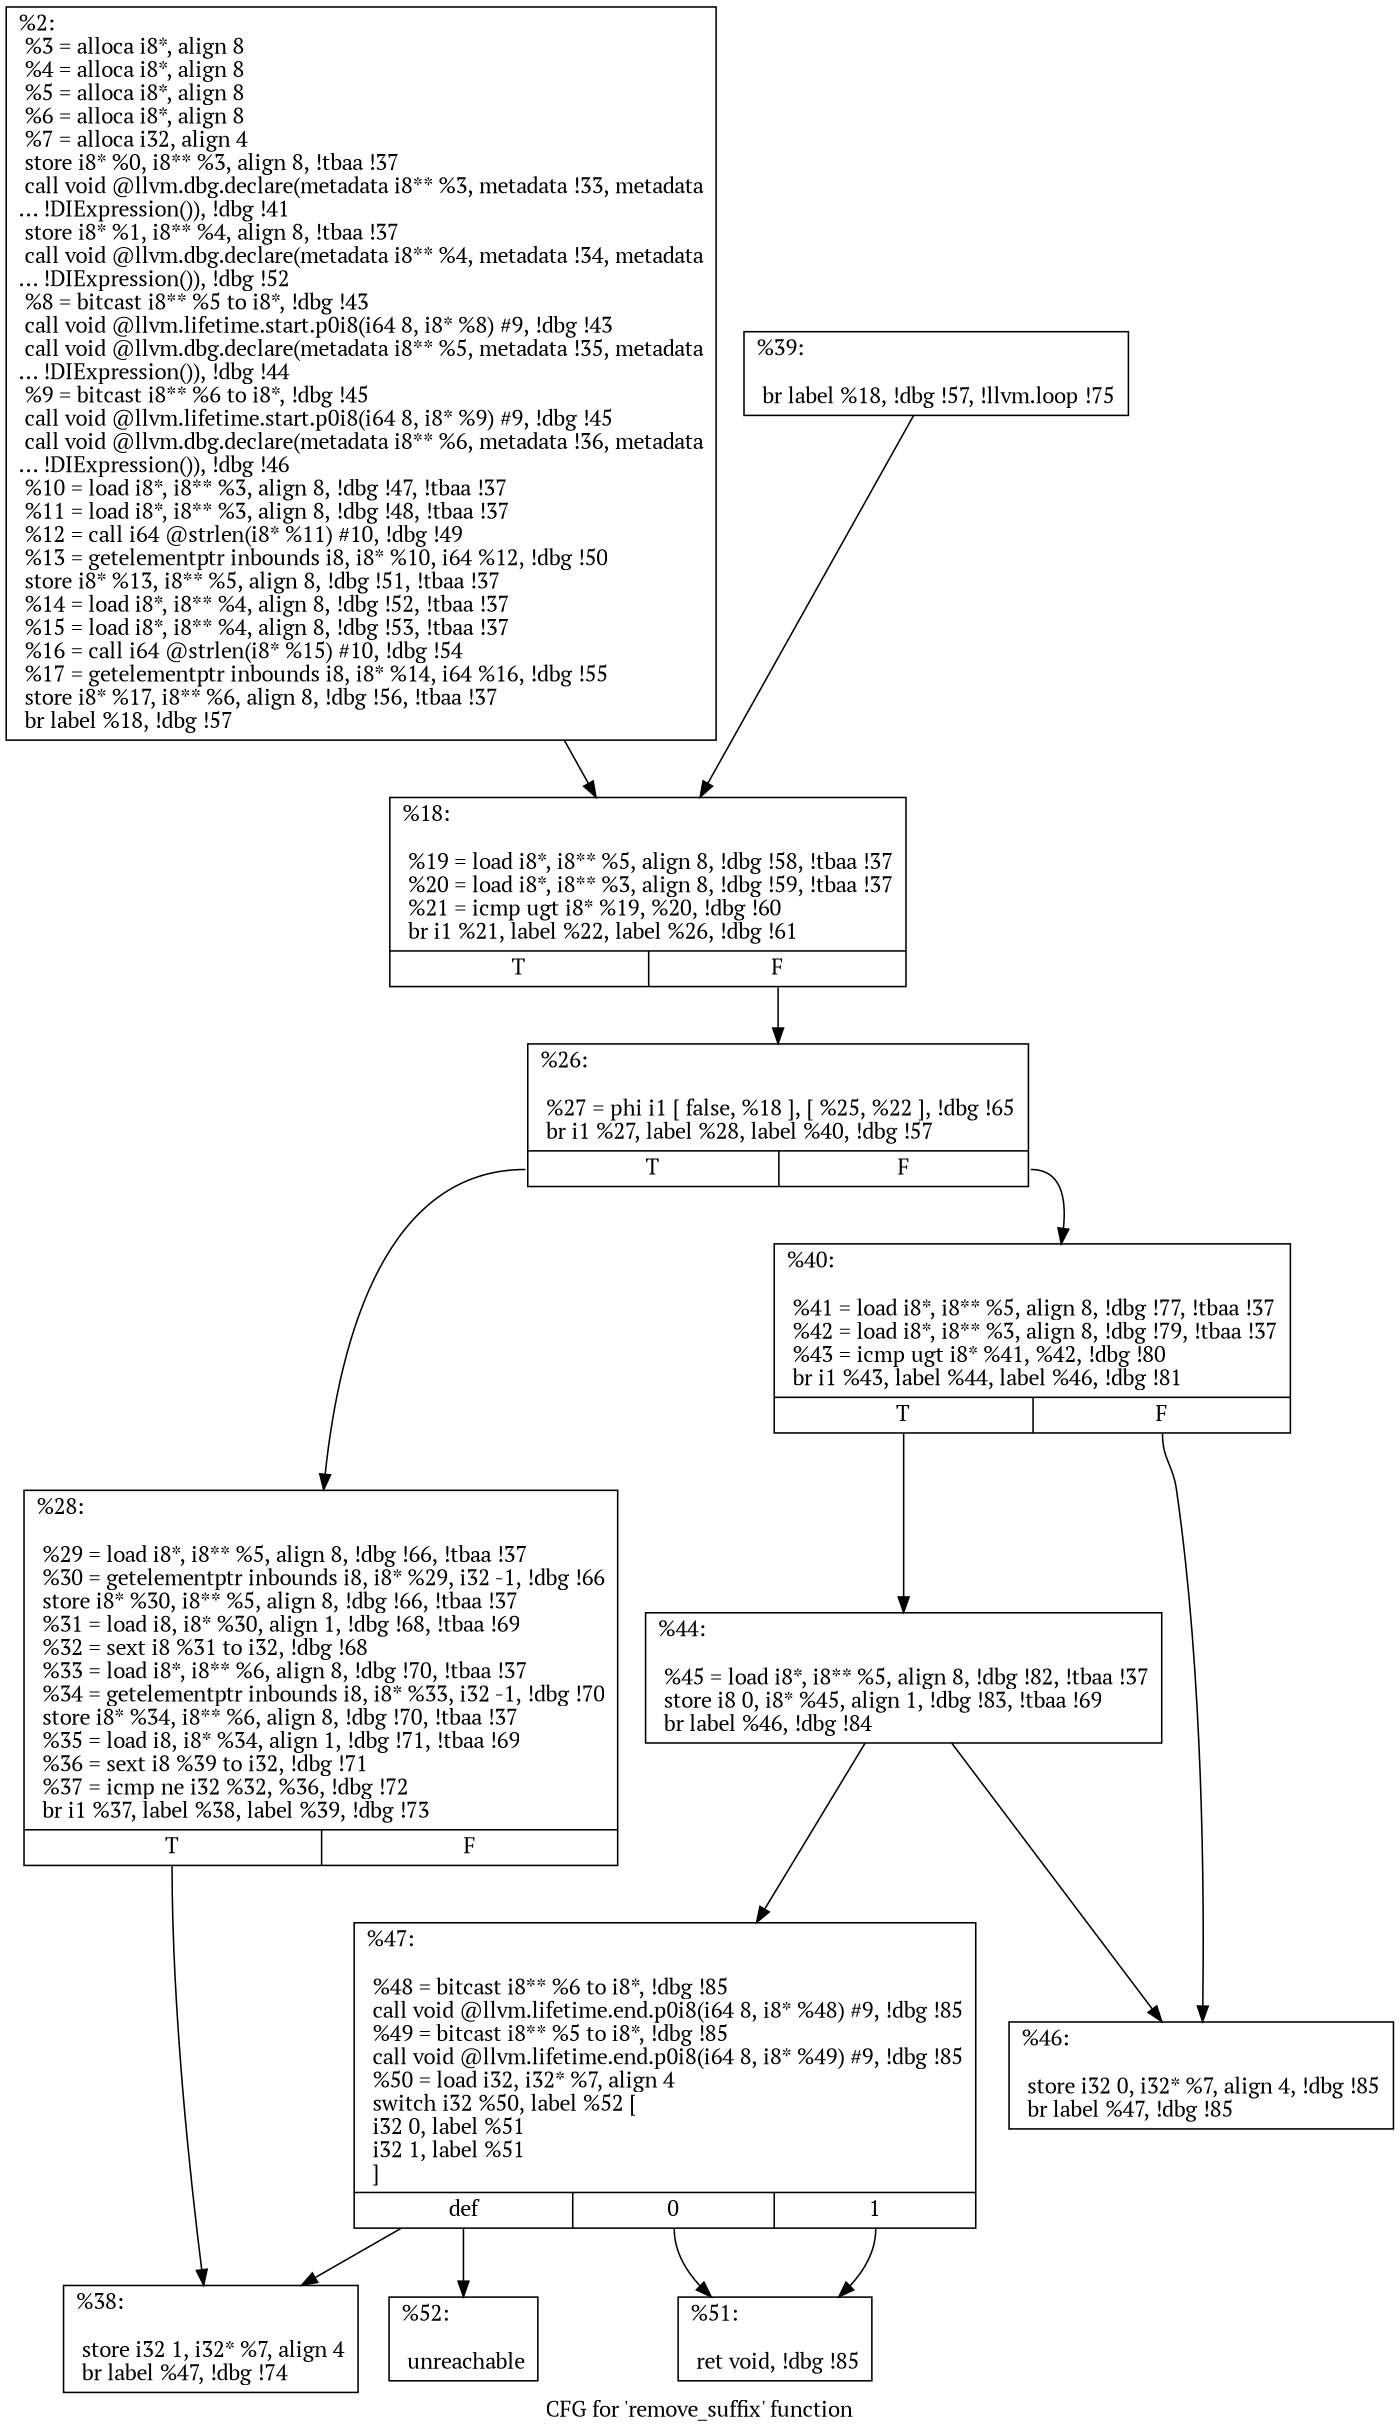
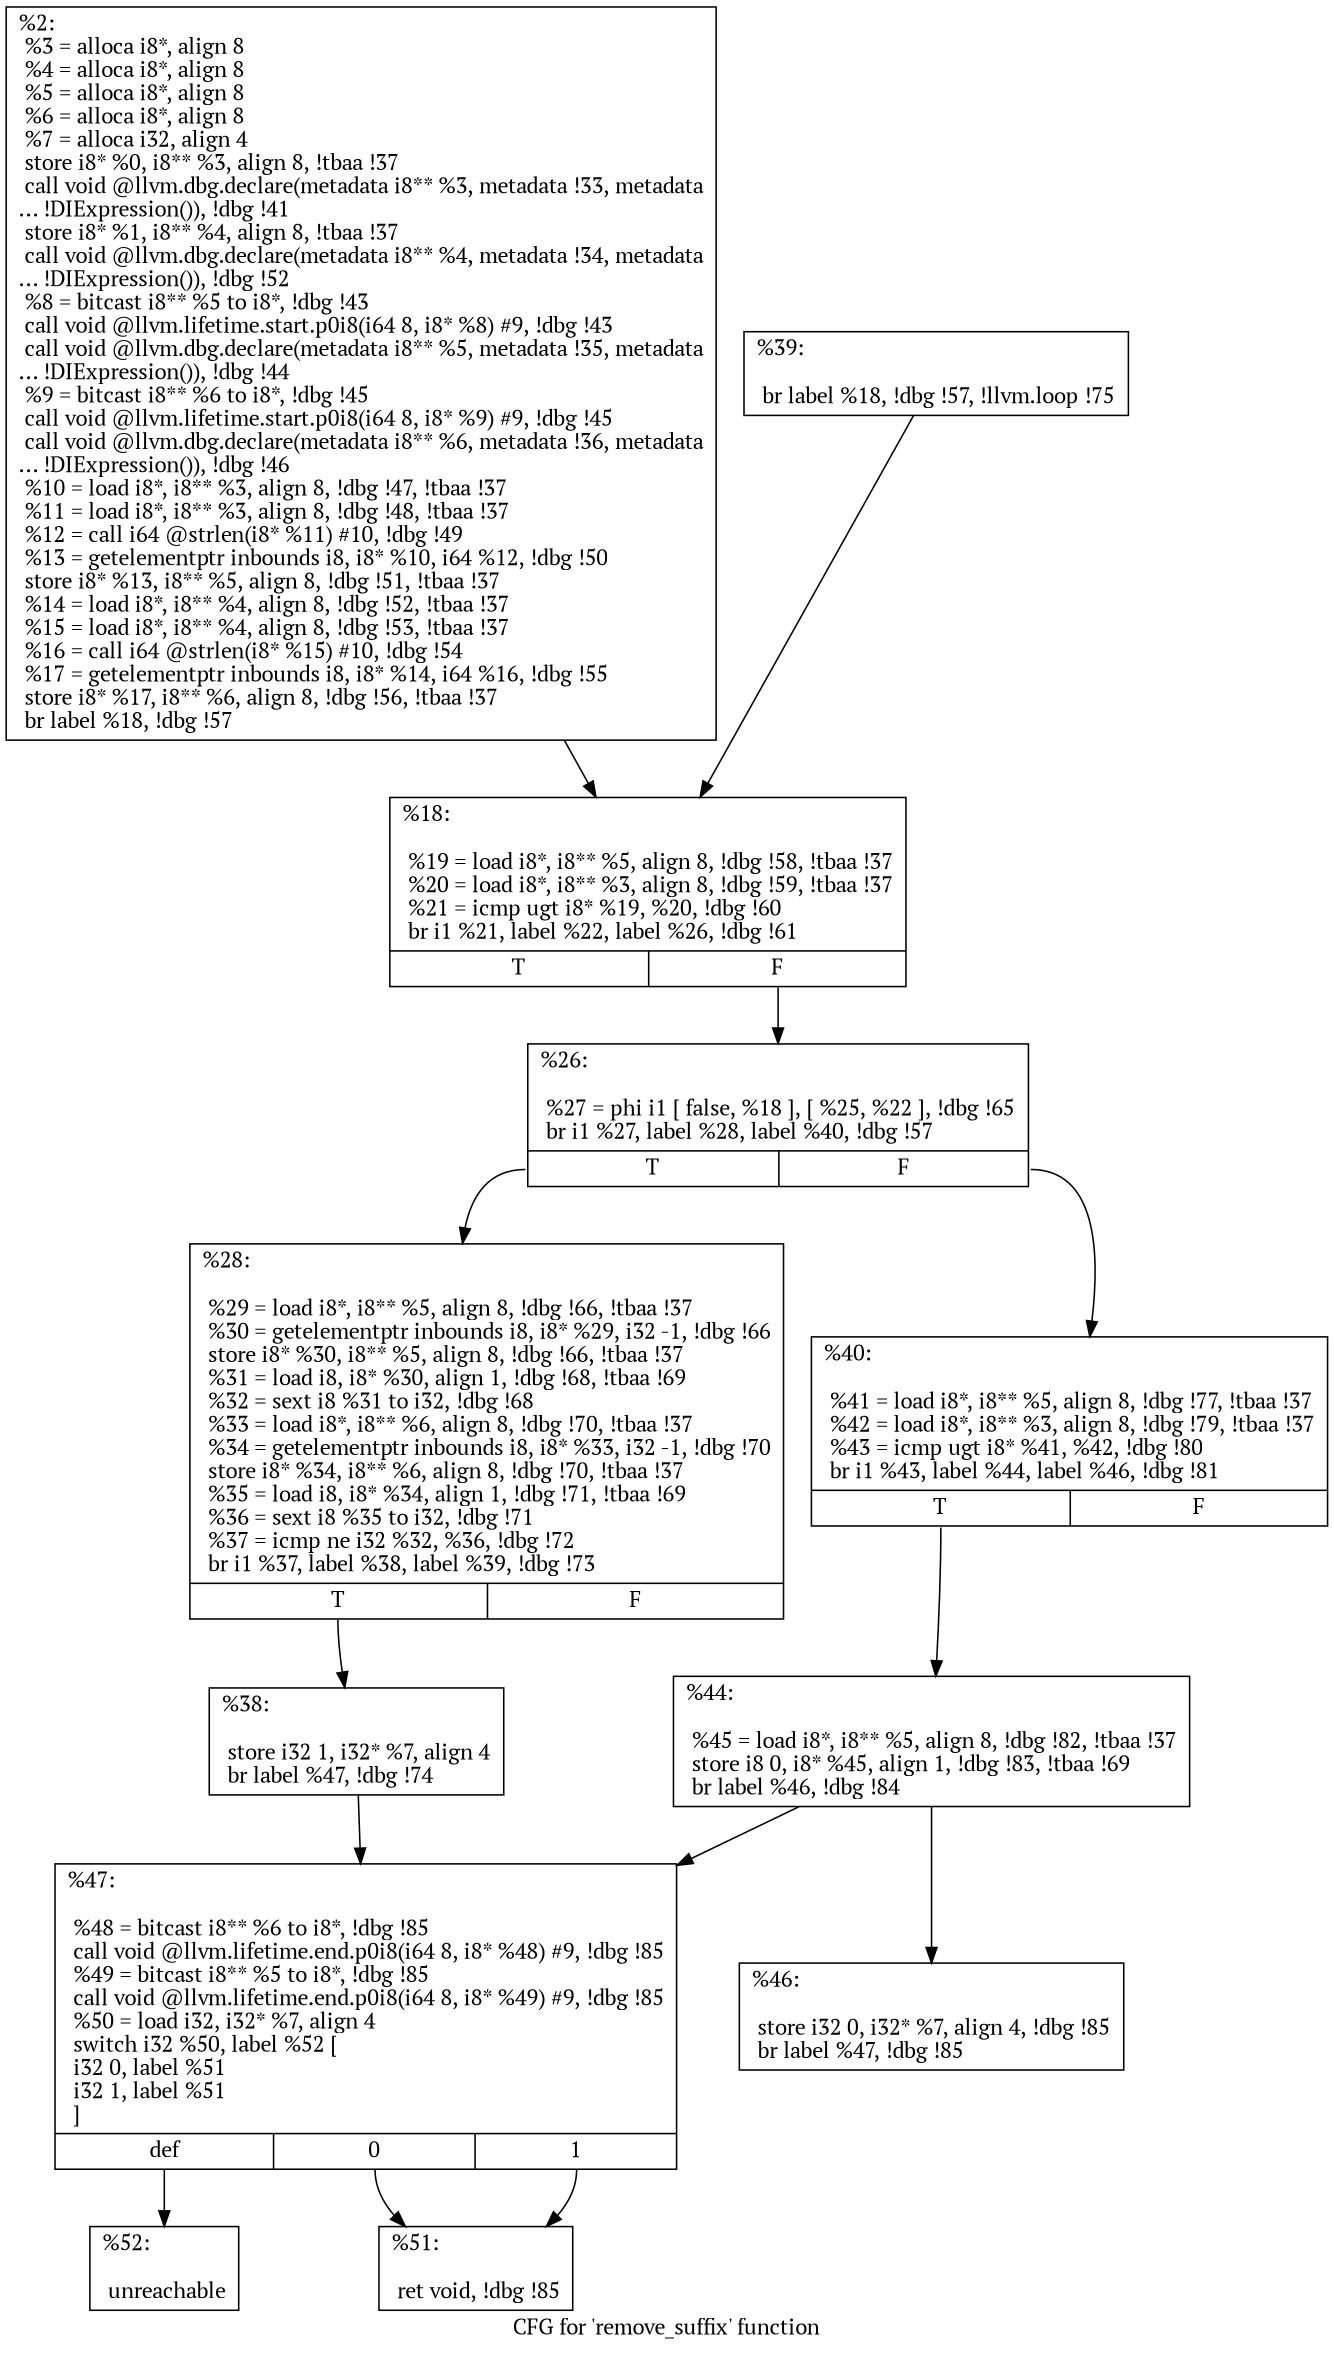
(1198, 1718) -> none
(202, 1765) -> (368, 1518)
(358, 2253) -> (359, 1822)
